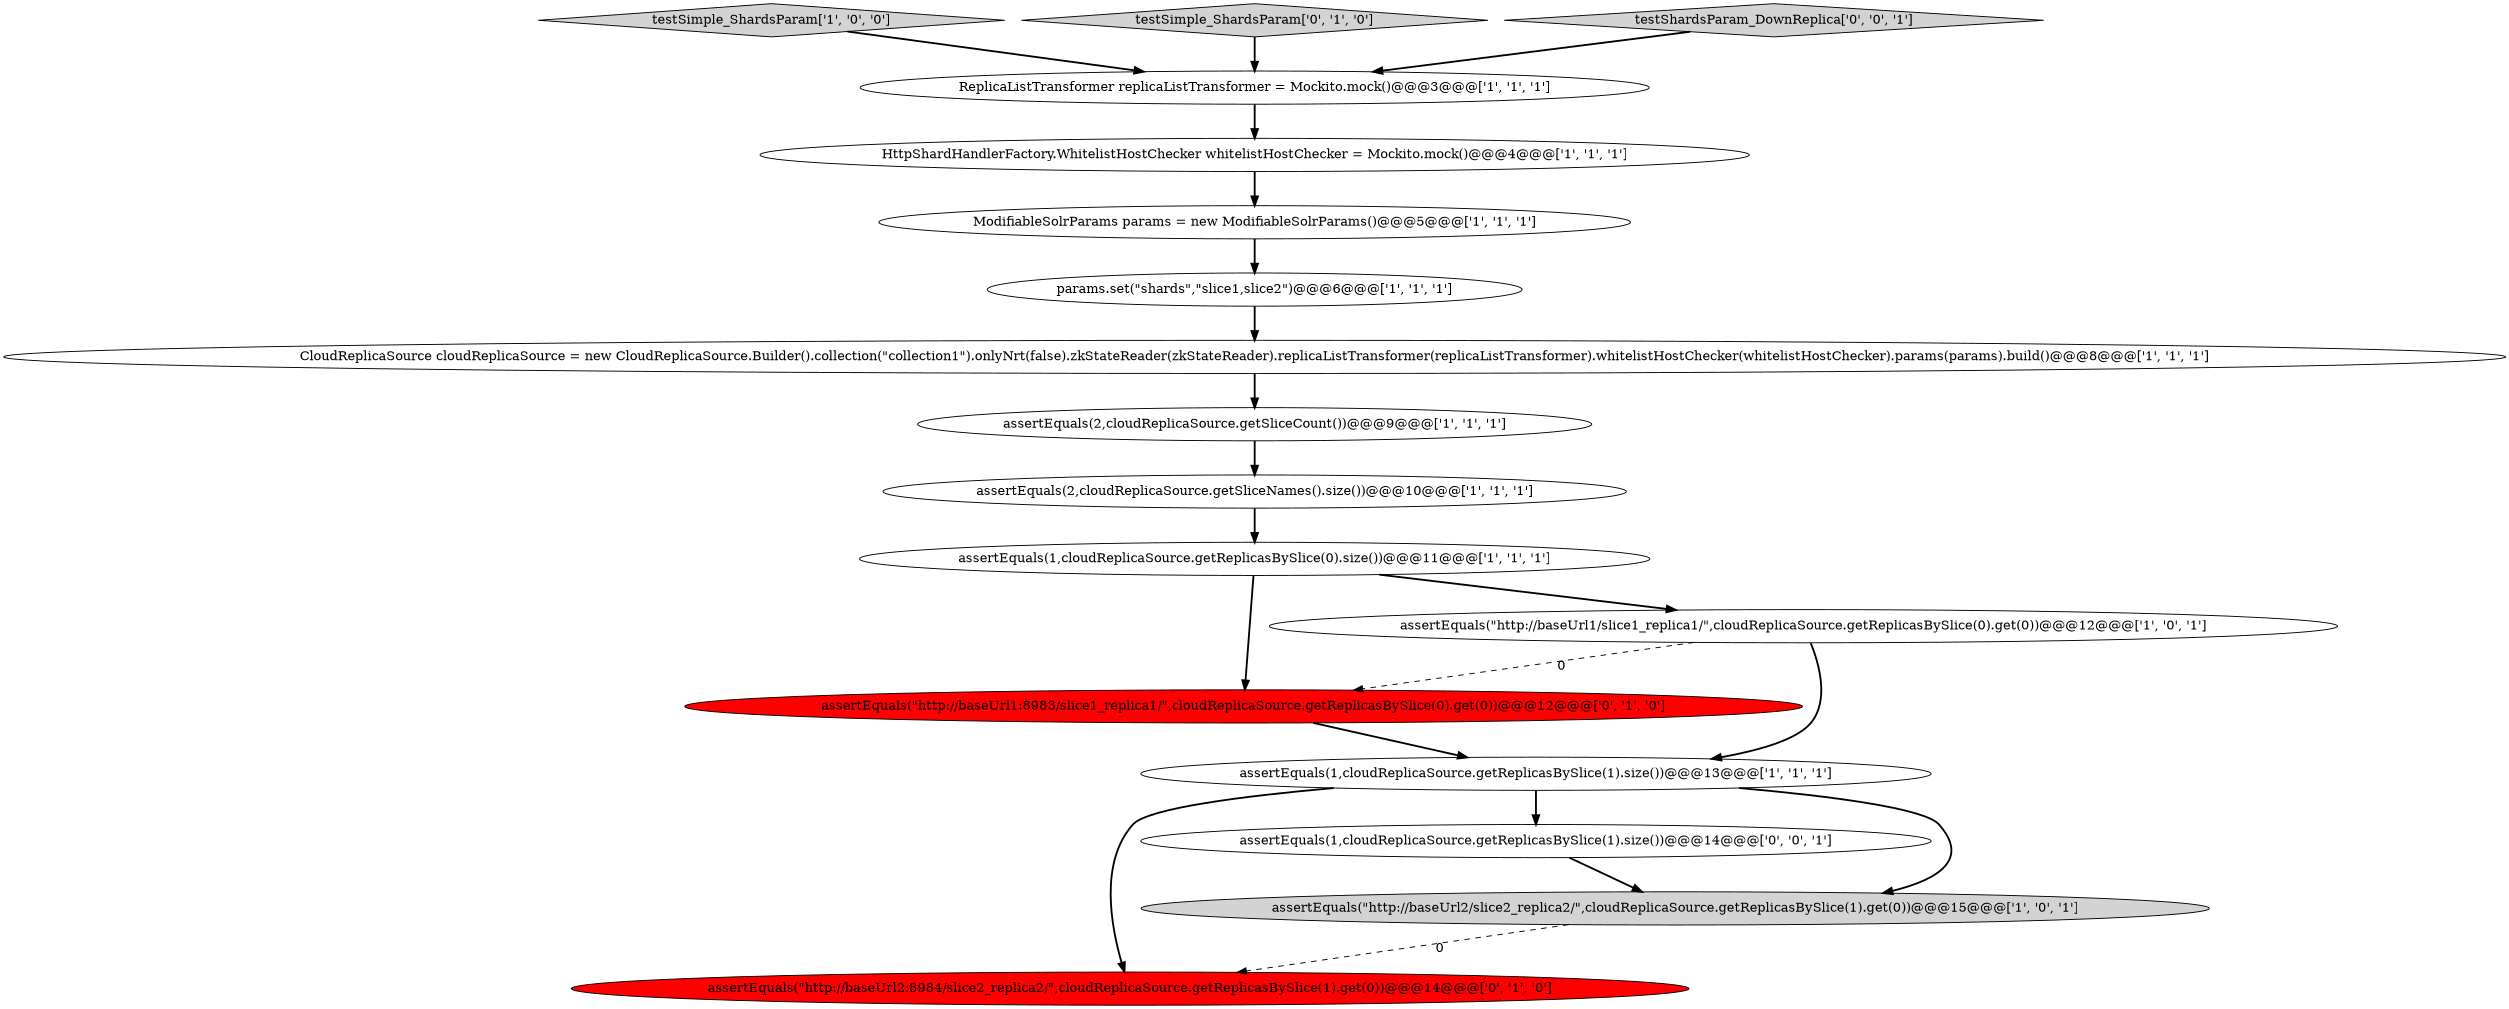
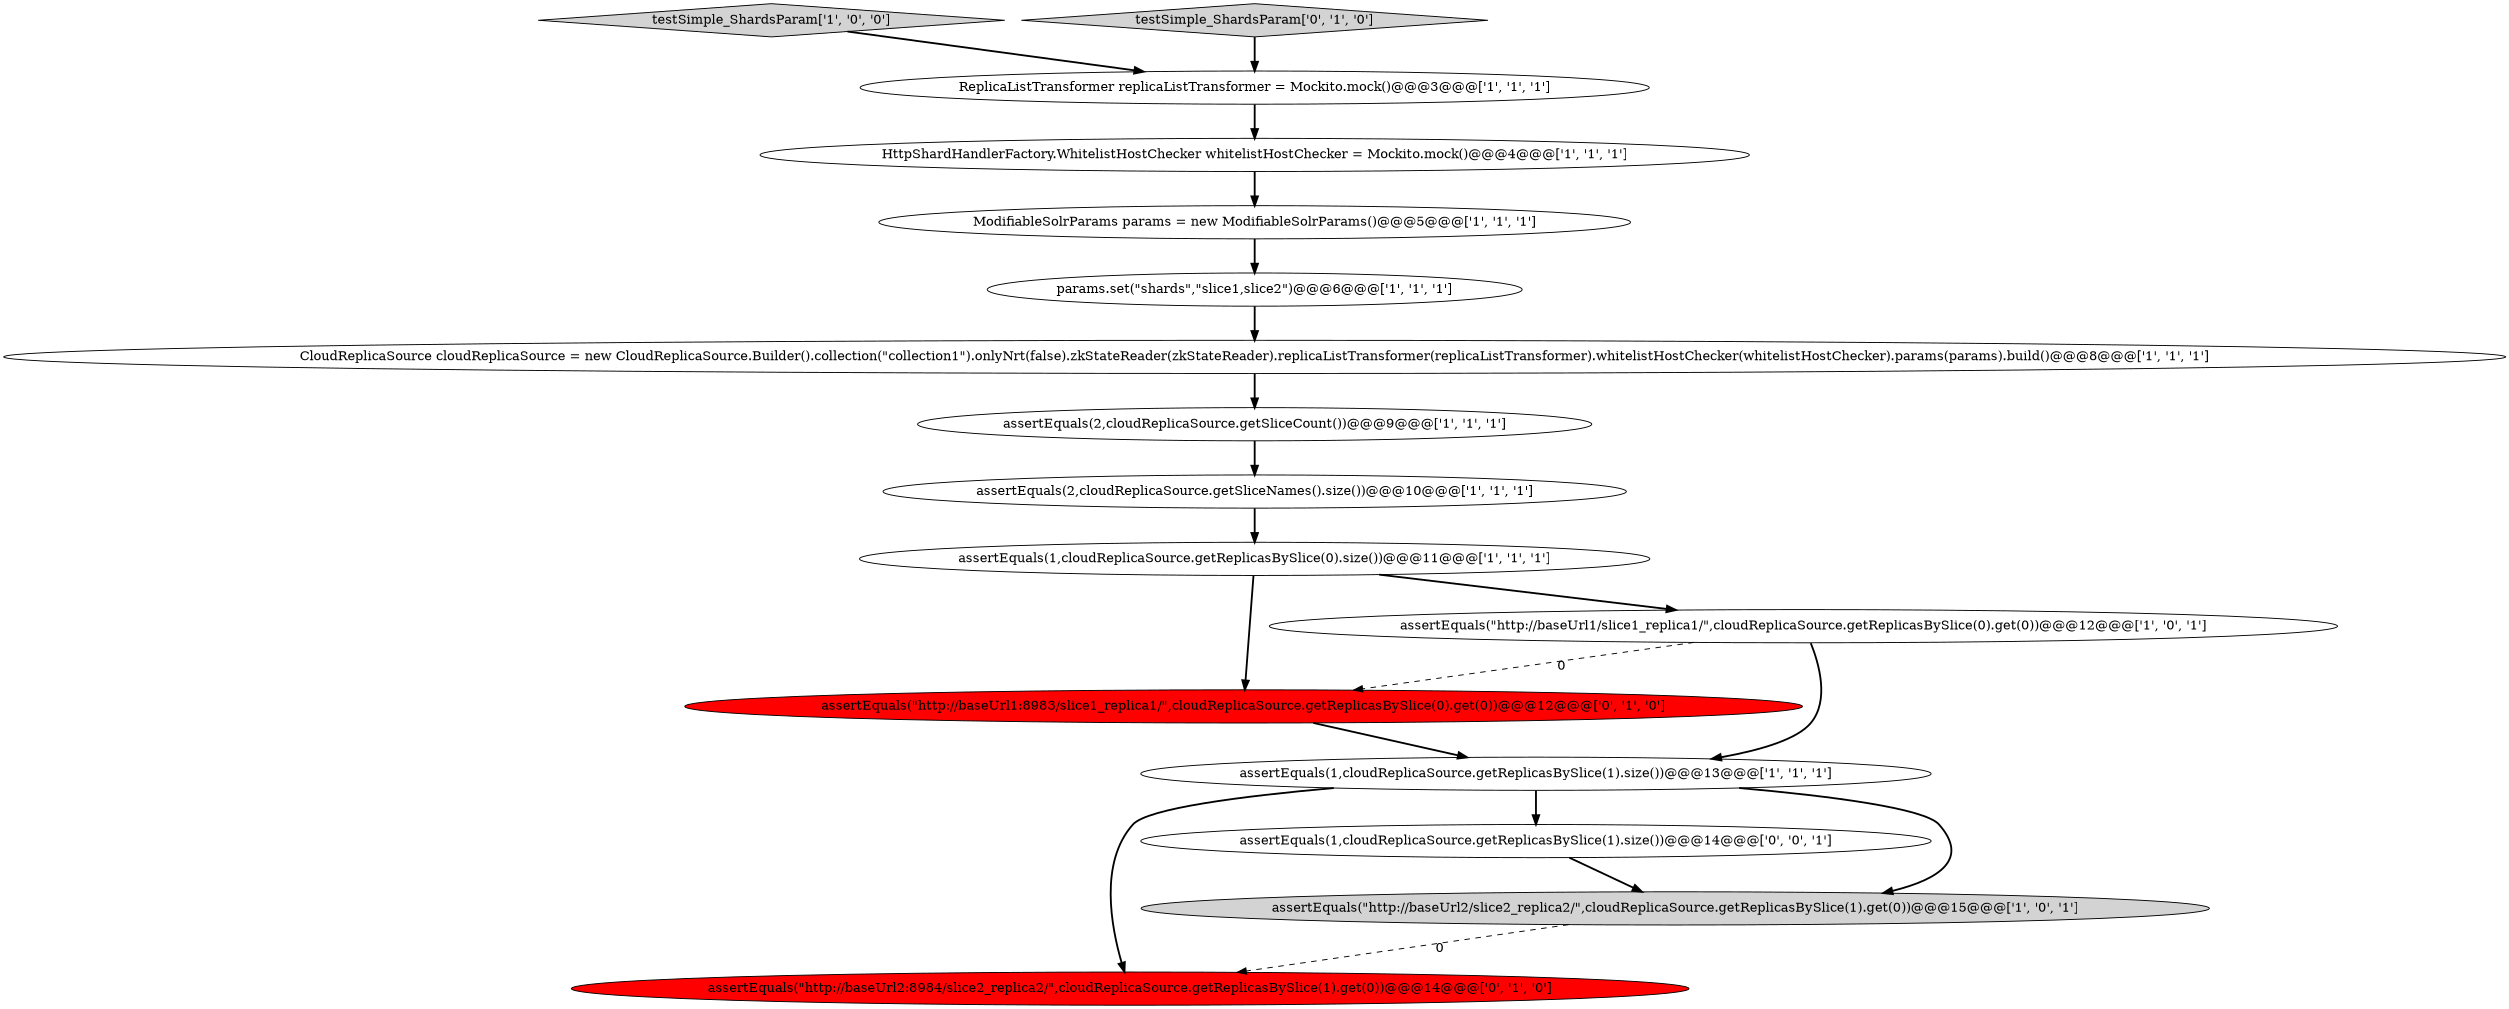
(1774, 20) -> none
